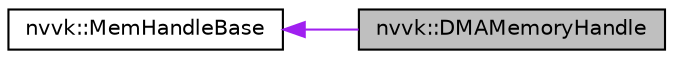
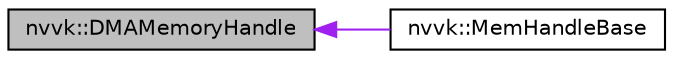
(332, 30) -> (363, 30)
